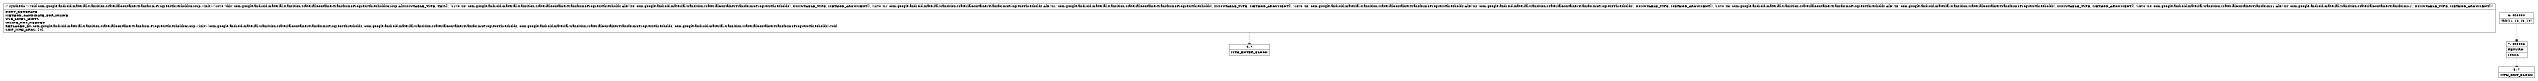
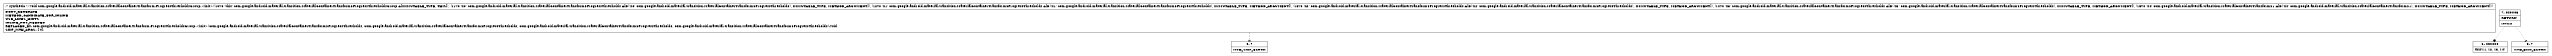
(2517, 31) -> (2500, 33)
(1249, 52) -> (1249, 50)
